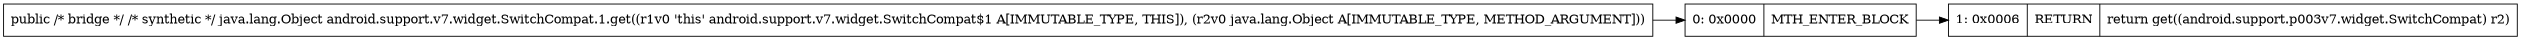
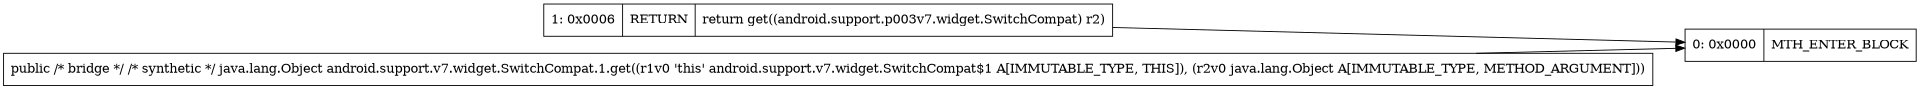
(1928, 20) -> (1394, 35)
